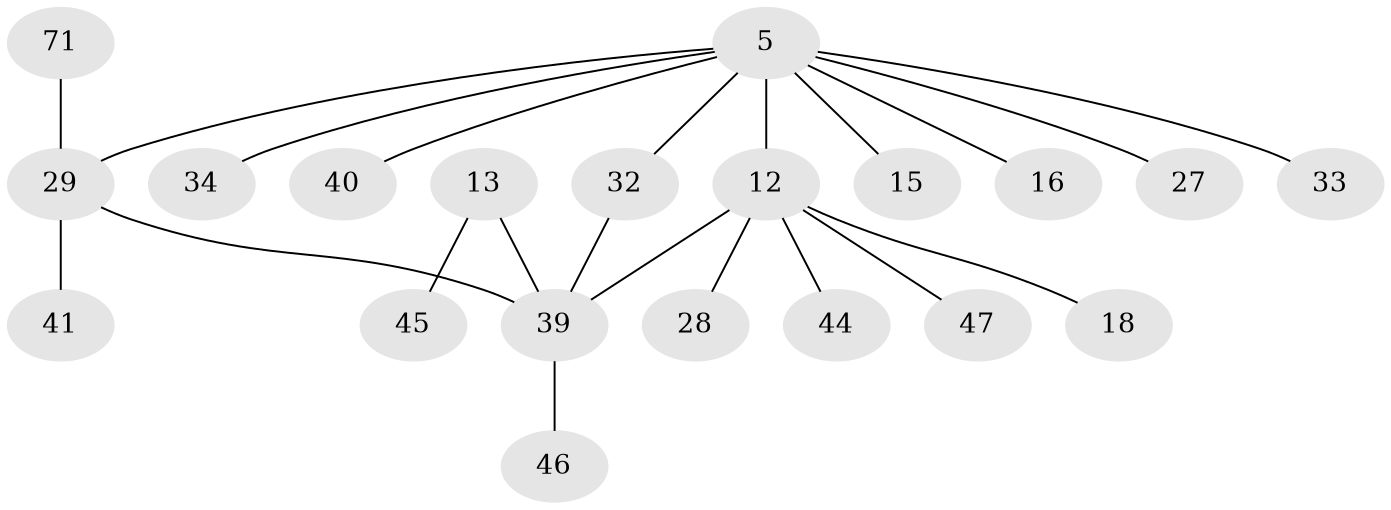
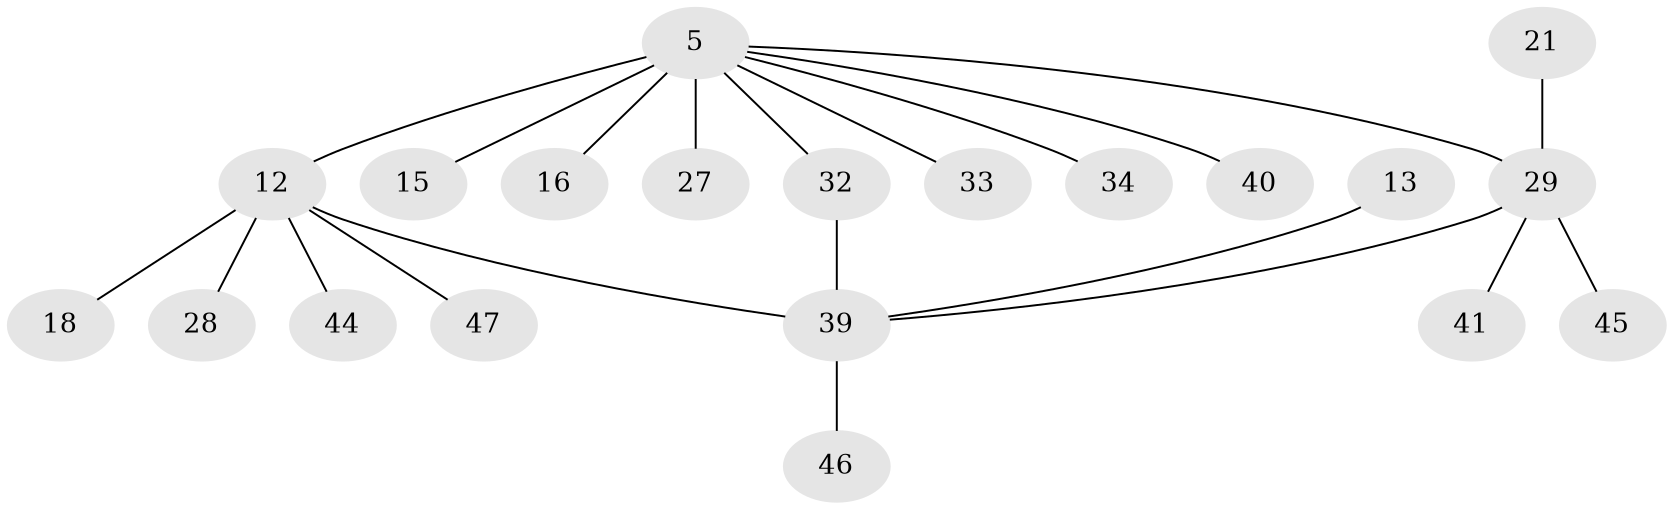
(61, 43) -> (1542, 43)
(449, 255) -> (1578, 255)
